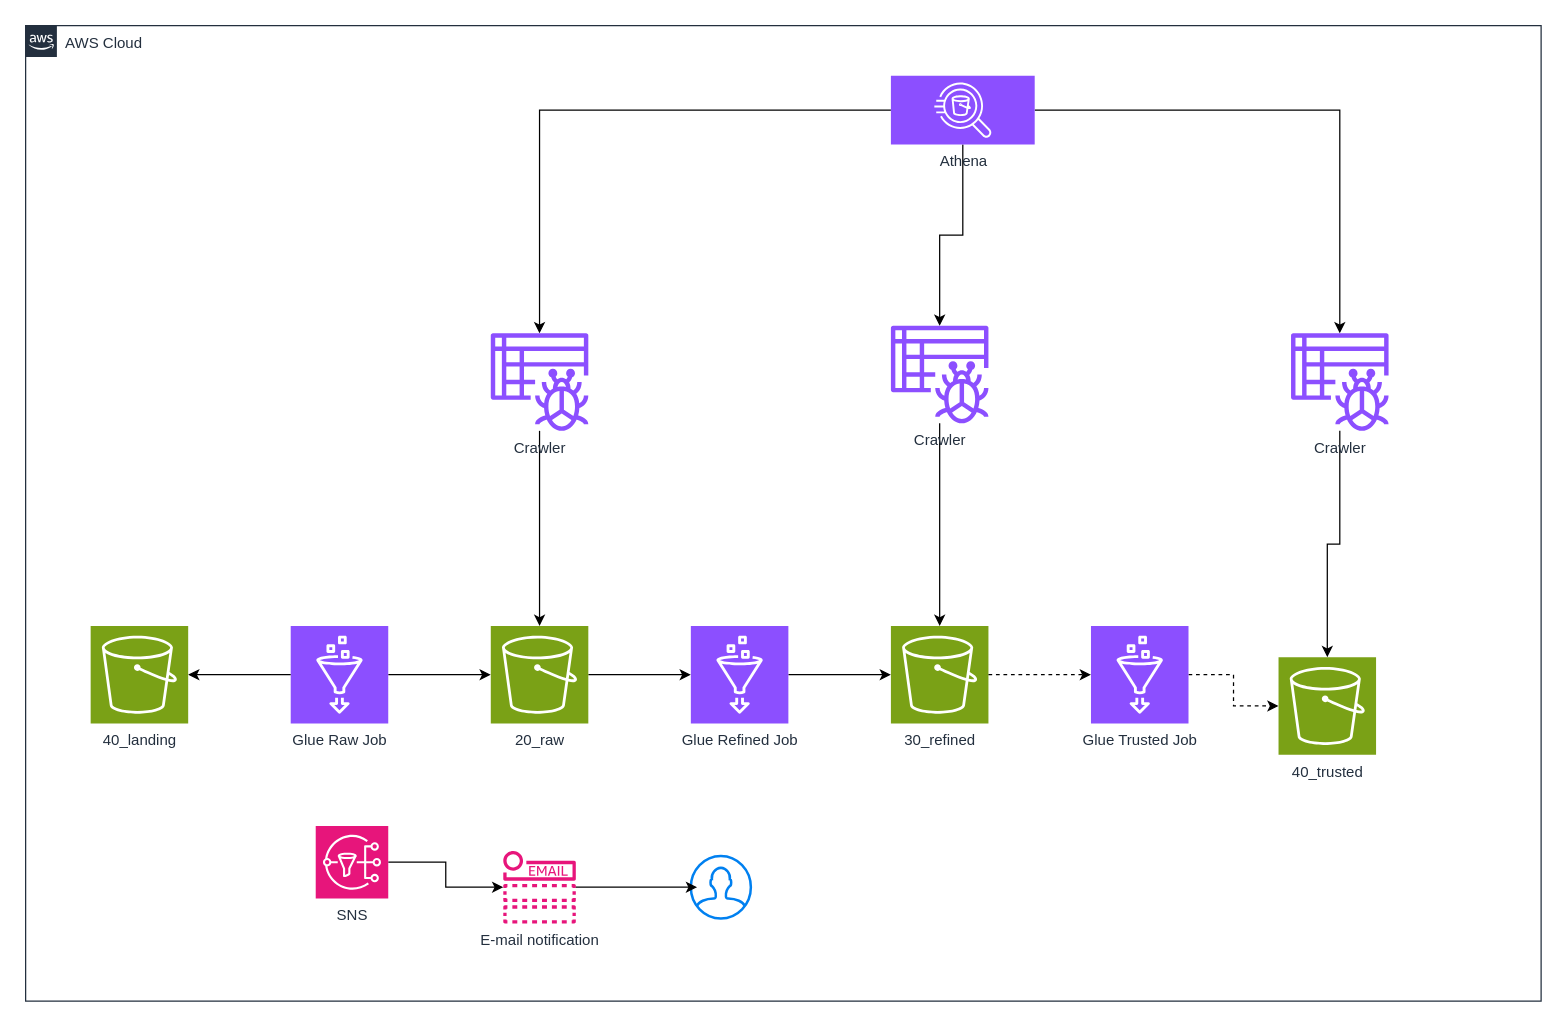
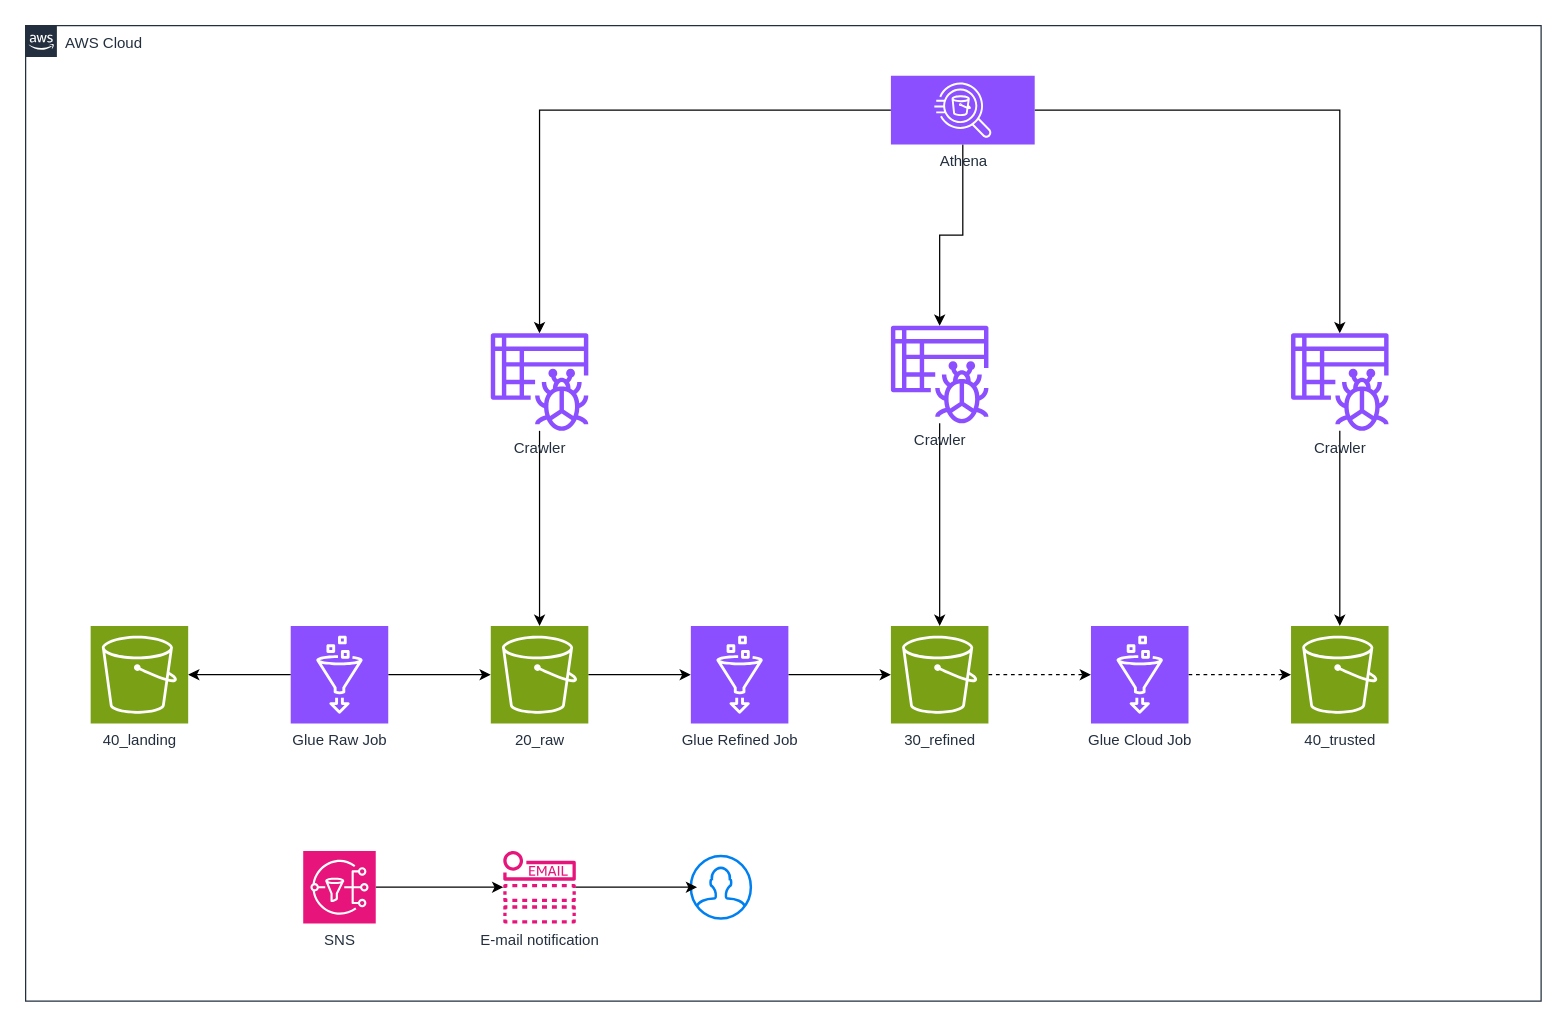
(1327, 706) -> (1339, 674)
(1140, 741) -> (1140, 741)
(352, 862) -> (339, 887)
